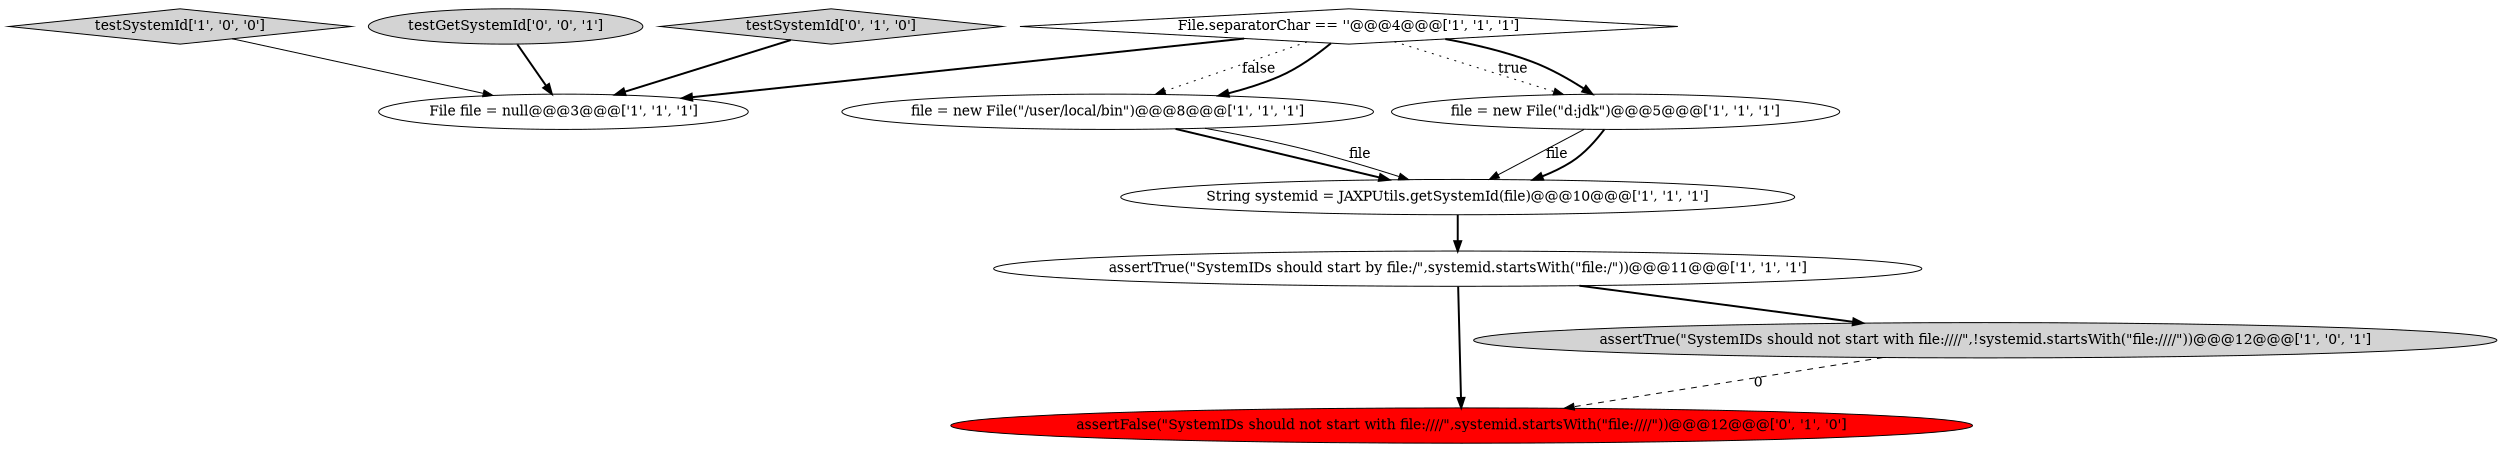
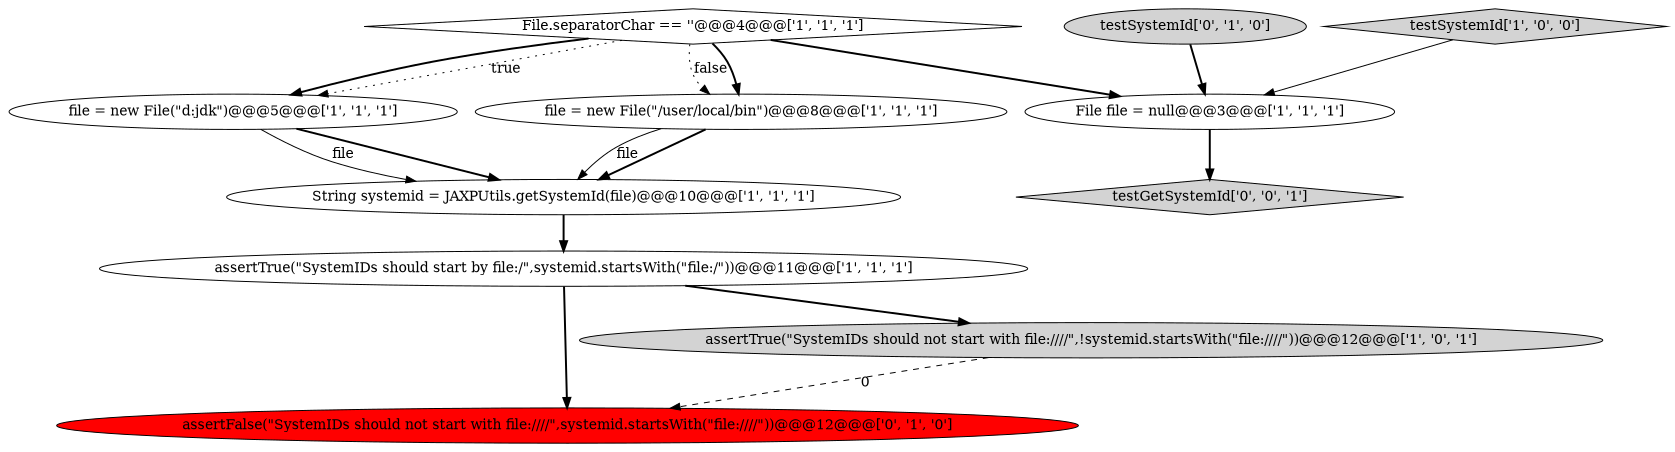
(506, 26) -> (1210, 197)
(831, 26) -> (1185, 26)
(532, 65) -> (1210, 150)
